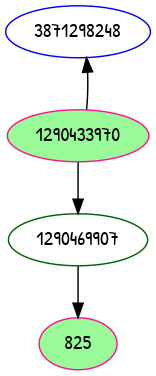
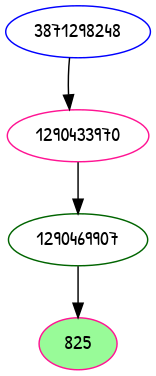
(88, 91) -> (68, 76)
(78, 136) -> (78, 136)
